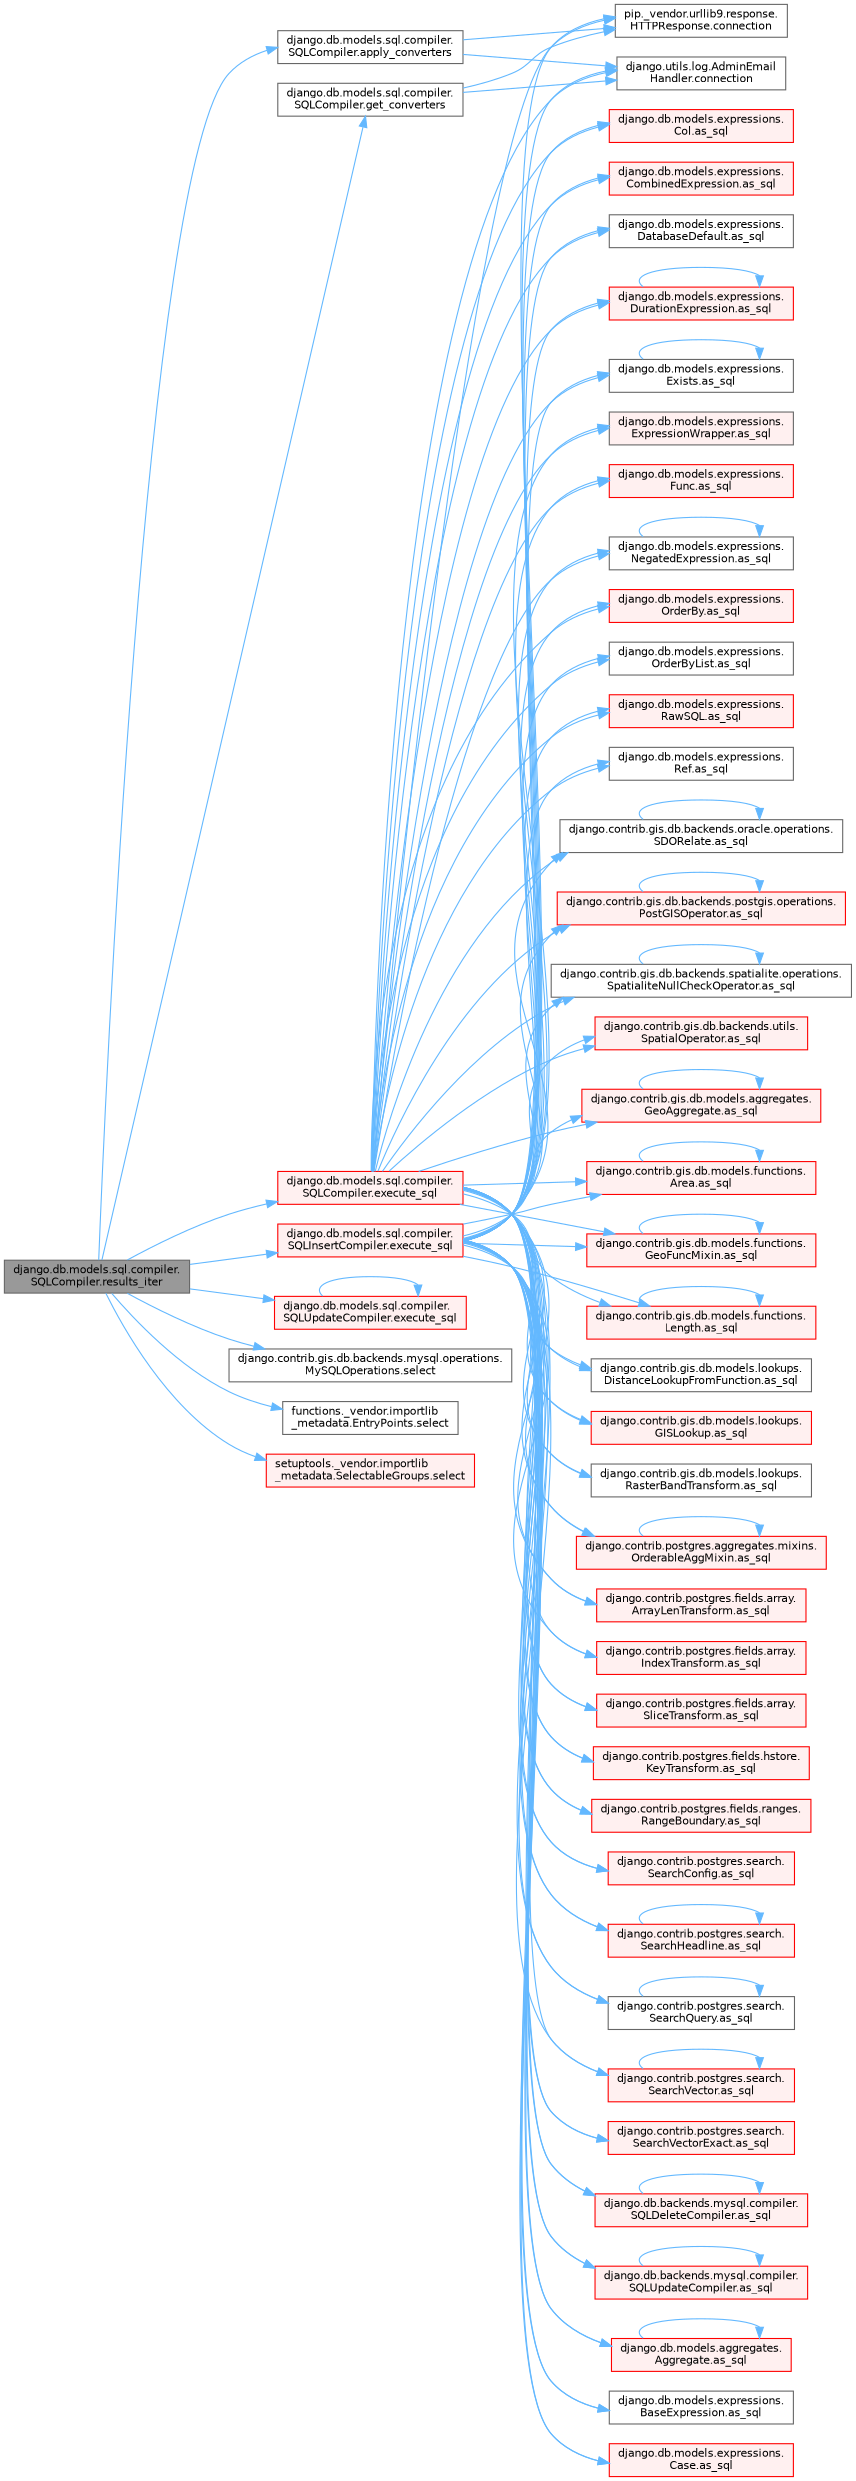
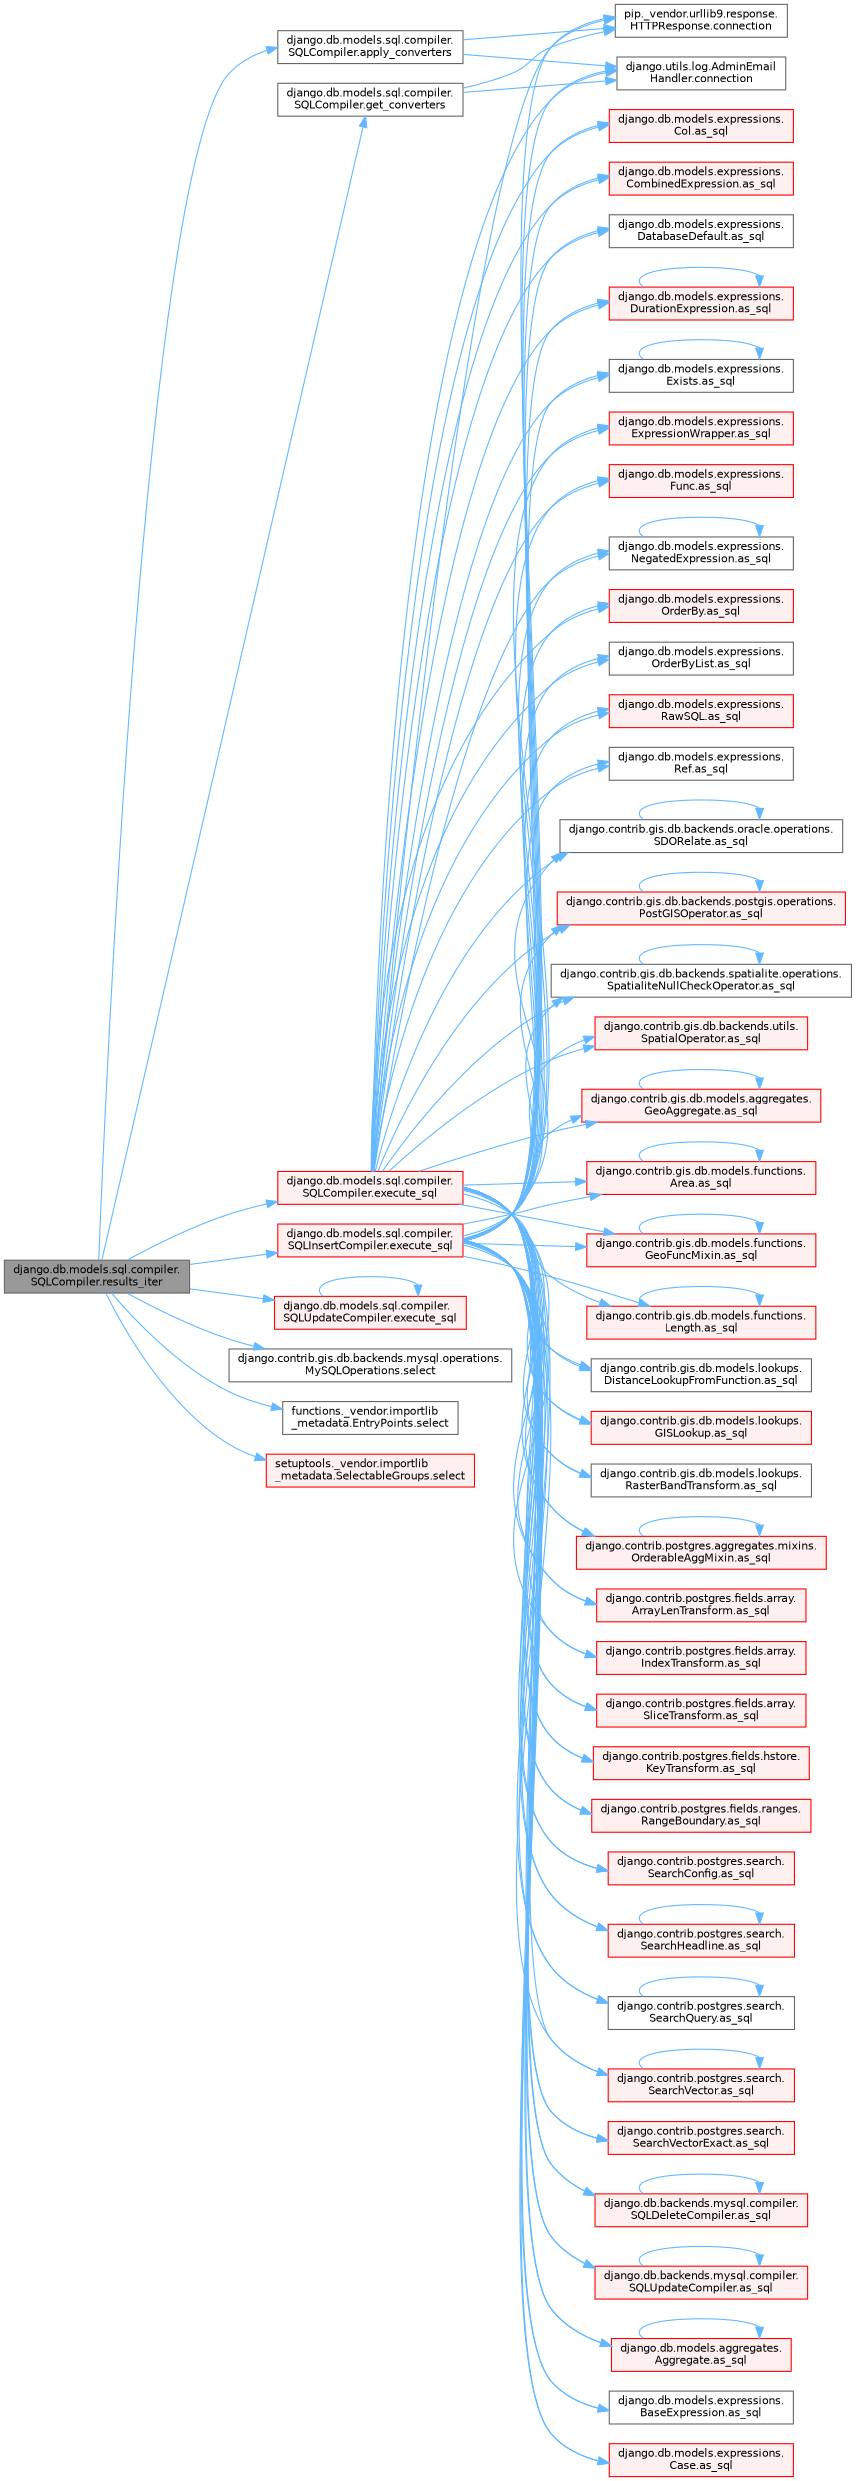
(701, 428) -> (701, 428)
